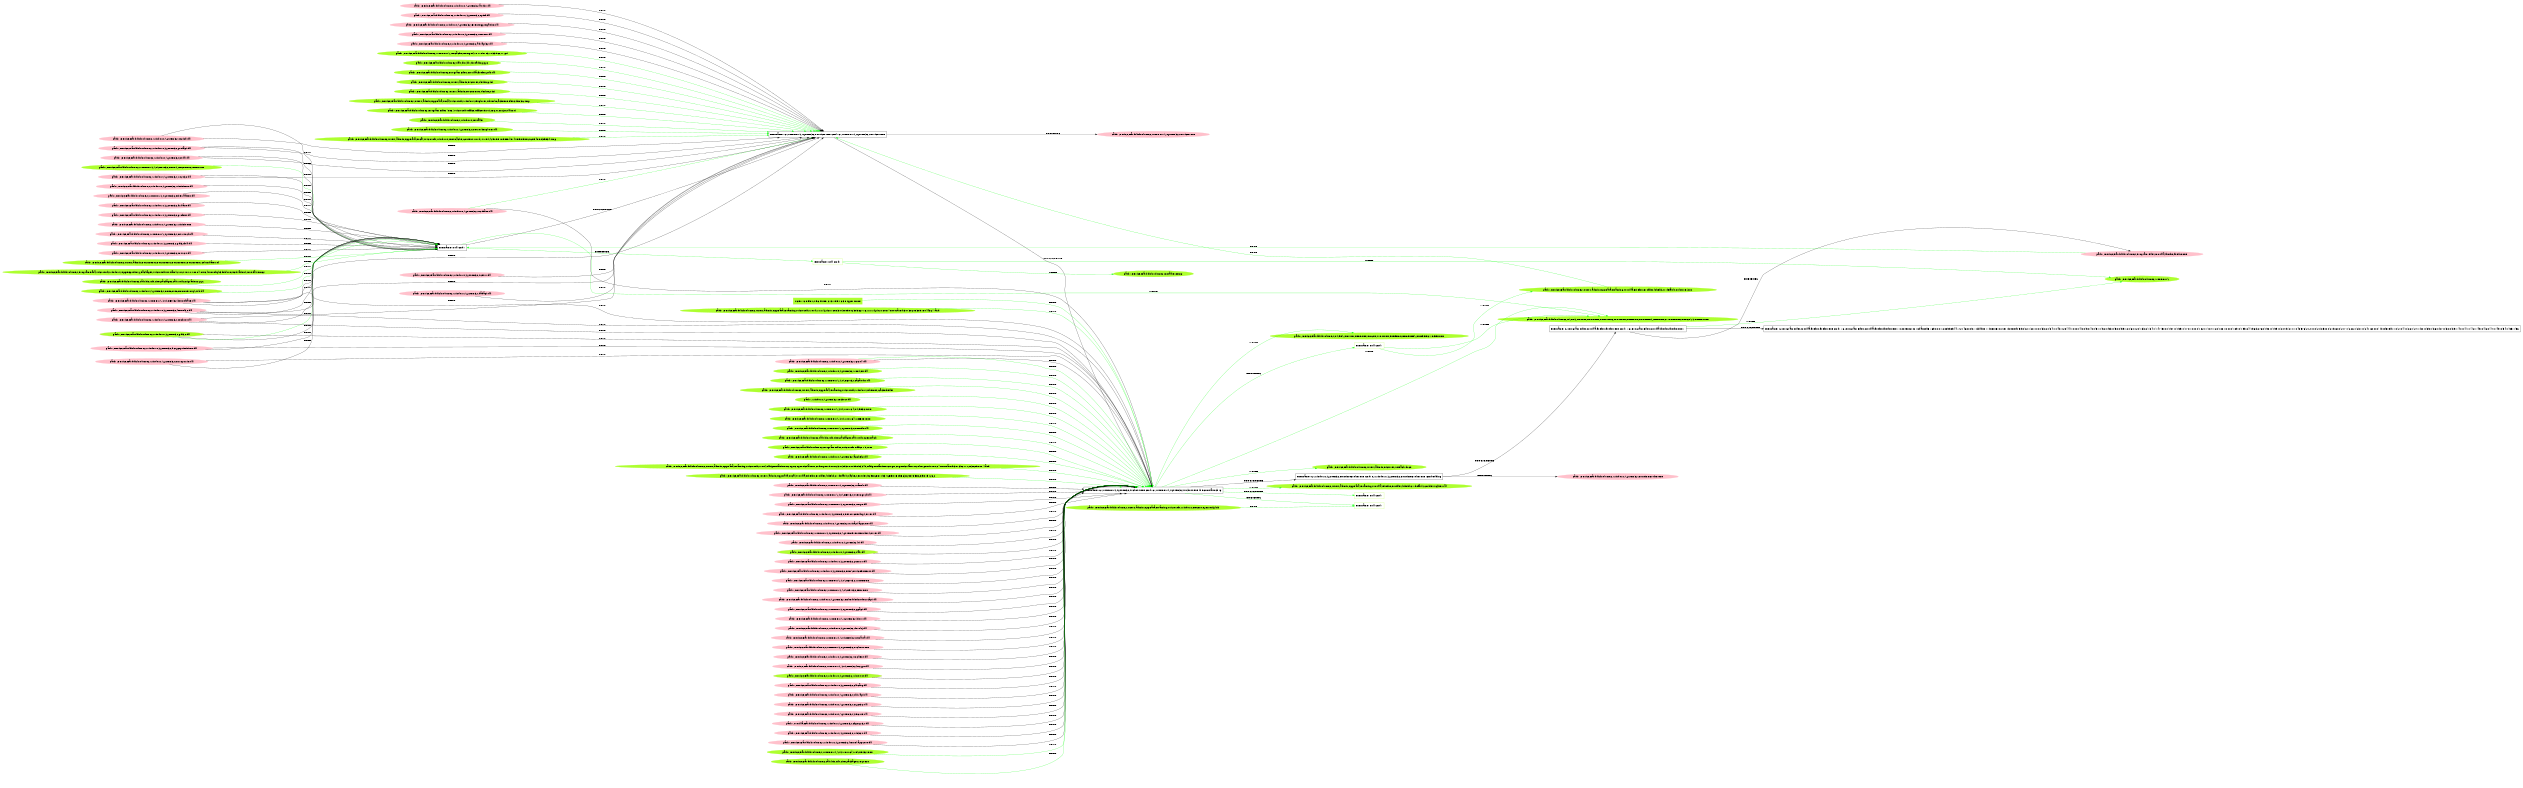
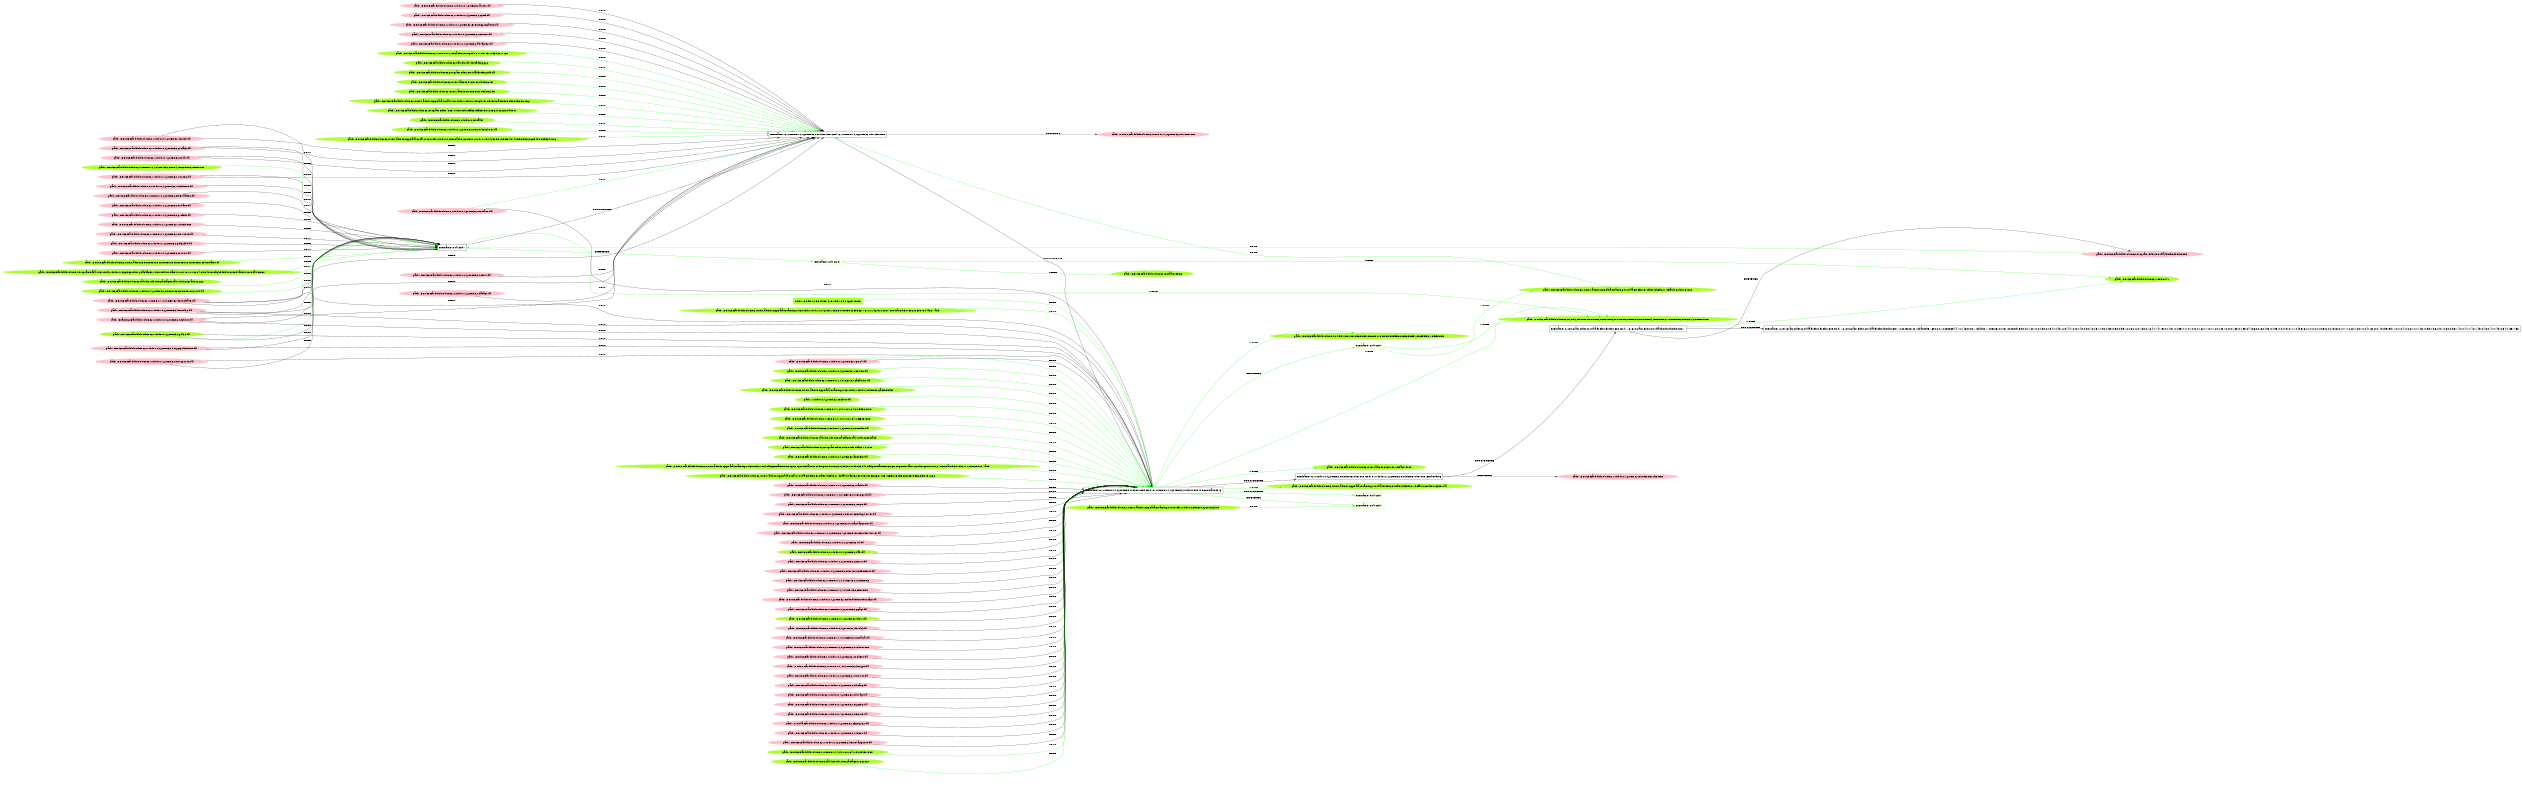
(152, 320) -> (152, 320)
(828, 619) -> (828, 619)
(828, 676) -> (828, 676)
